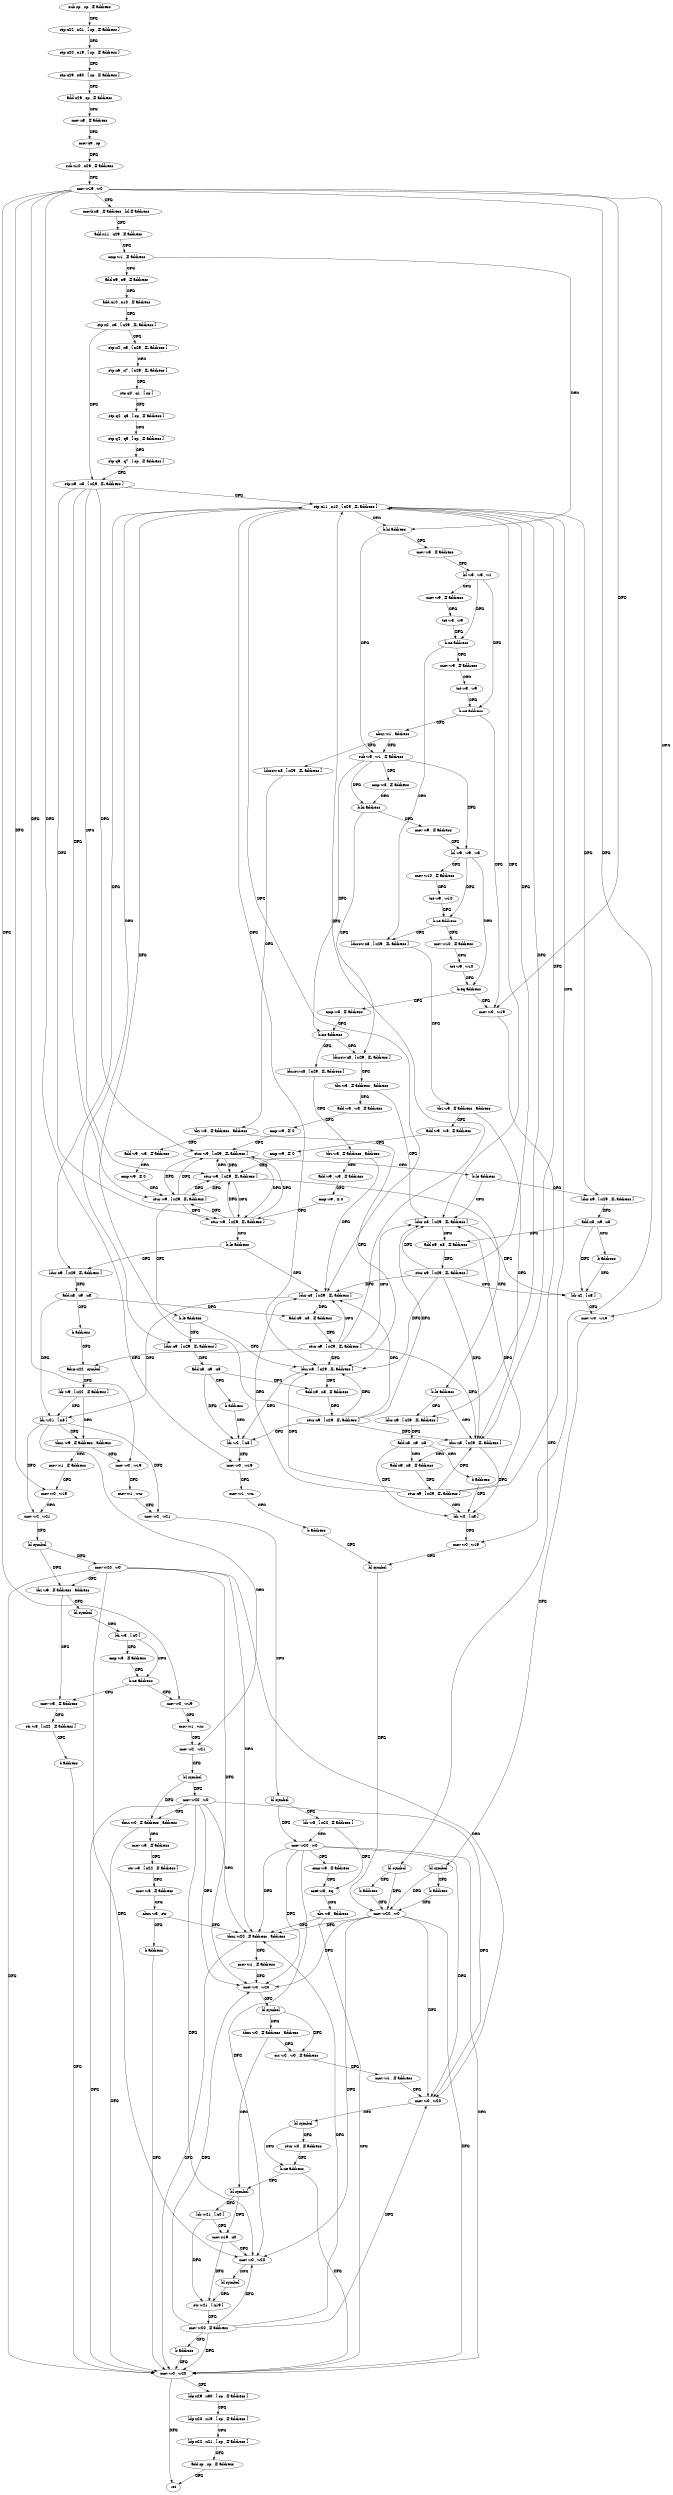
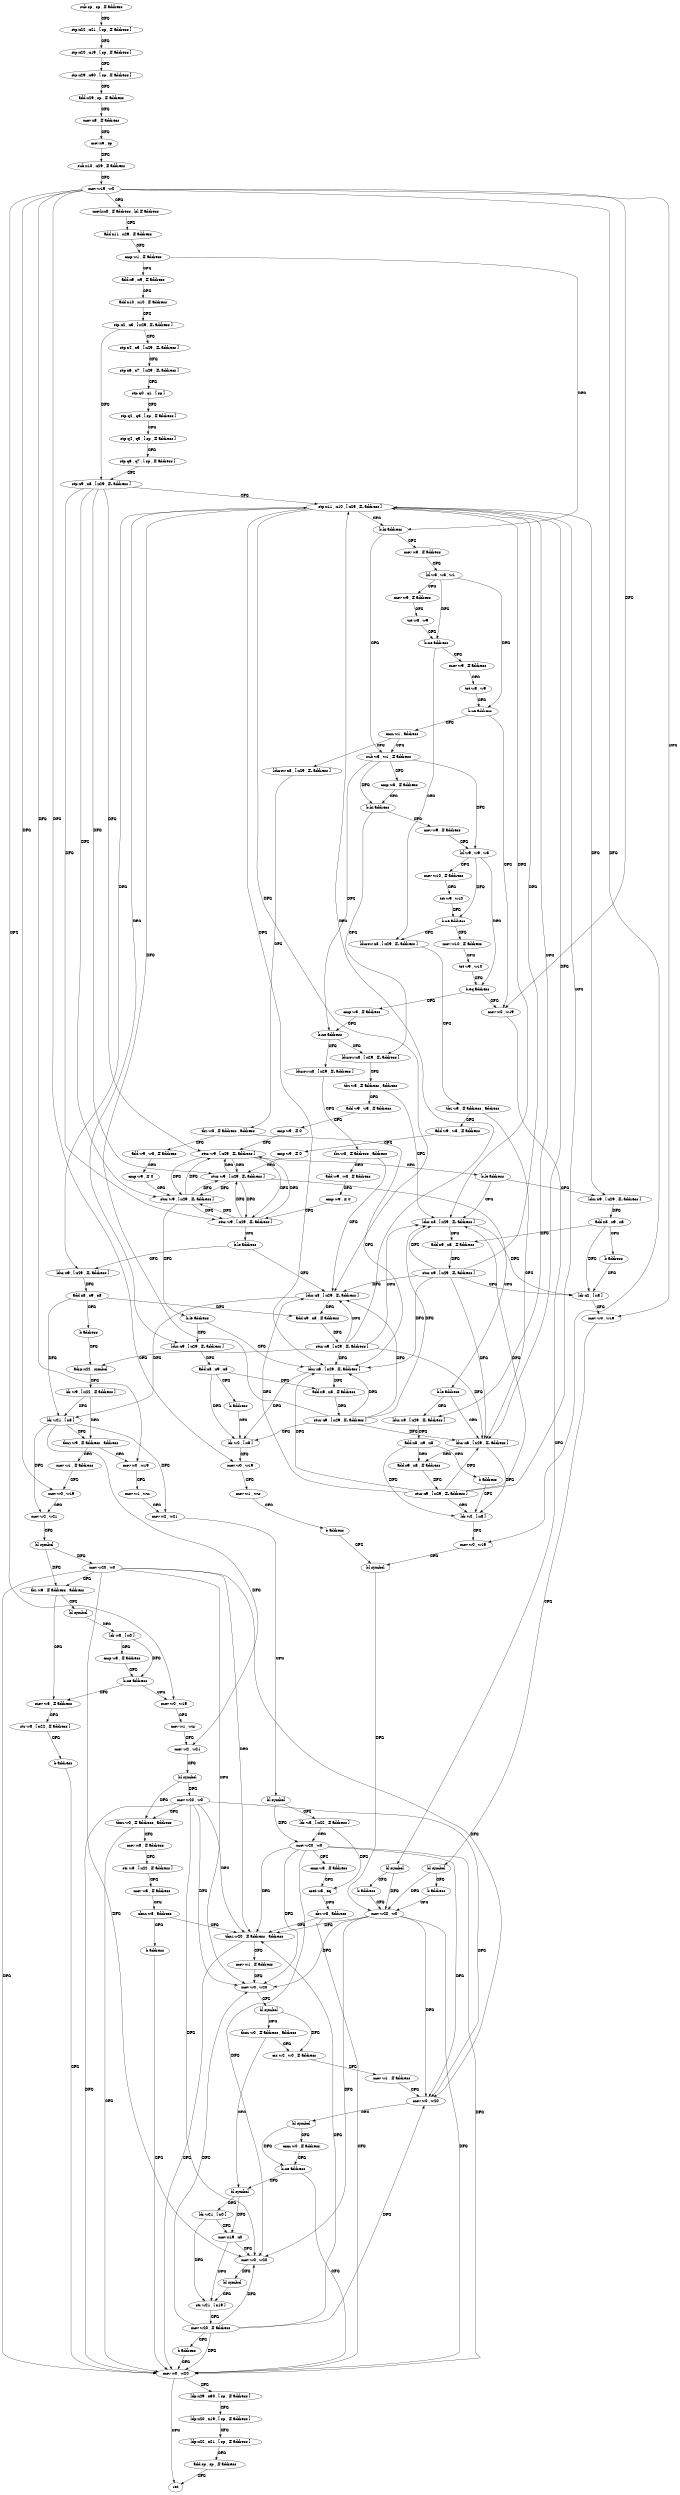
(393, 734) -> (402, 734)
(155, 1914) -> (155, 1914)
(303, 2147) -> (301, 2147)
